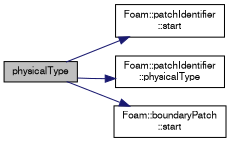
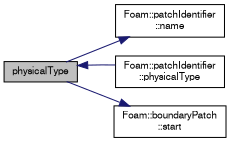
(170, 21) -> (170, 21)
(91, 78) -> (102, 65)
